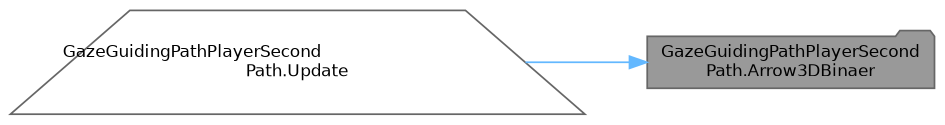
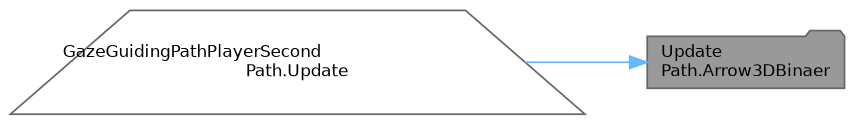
(791, 62) -> (746, 62)
